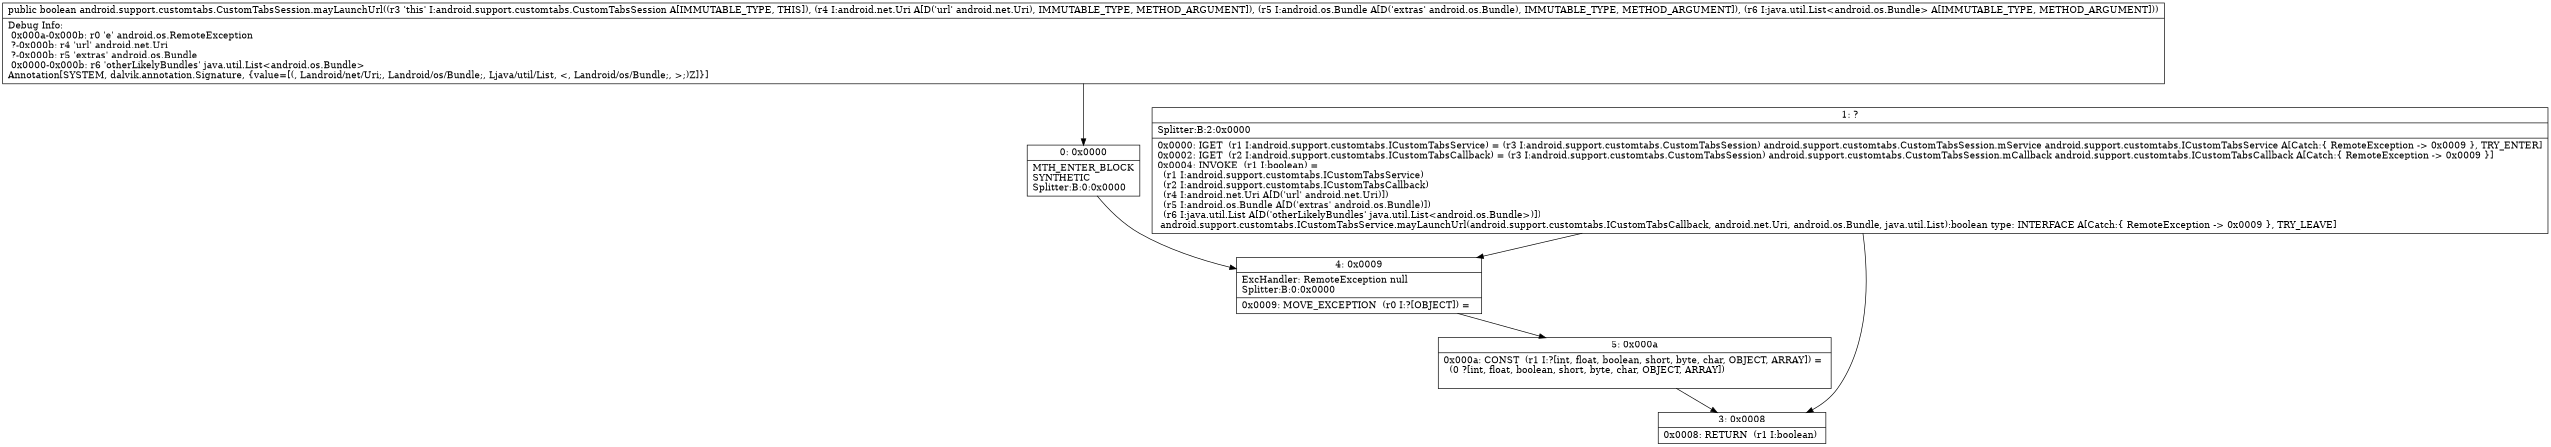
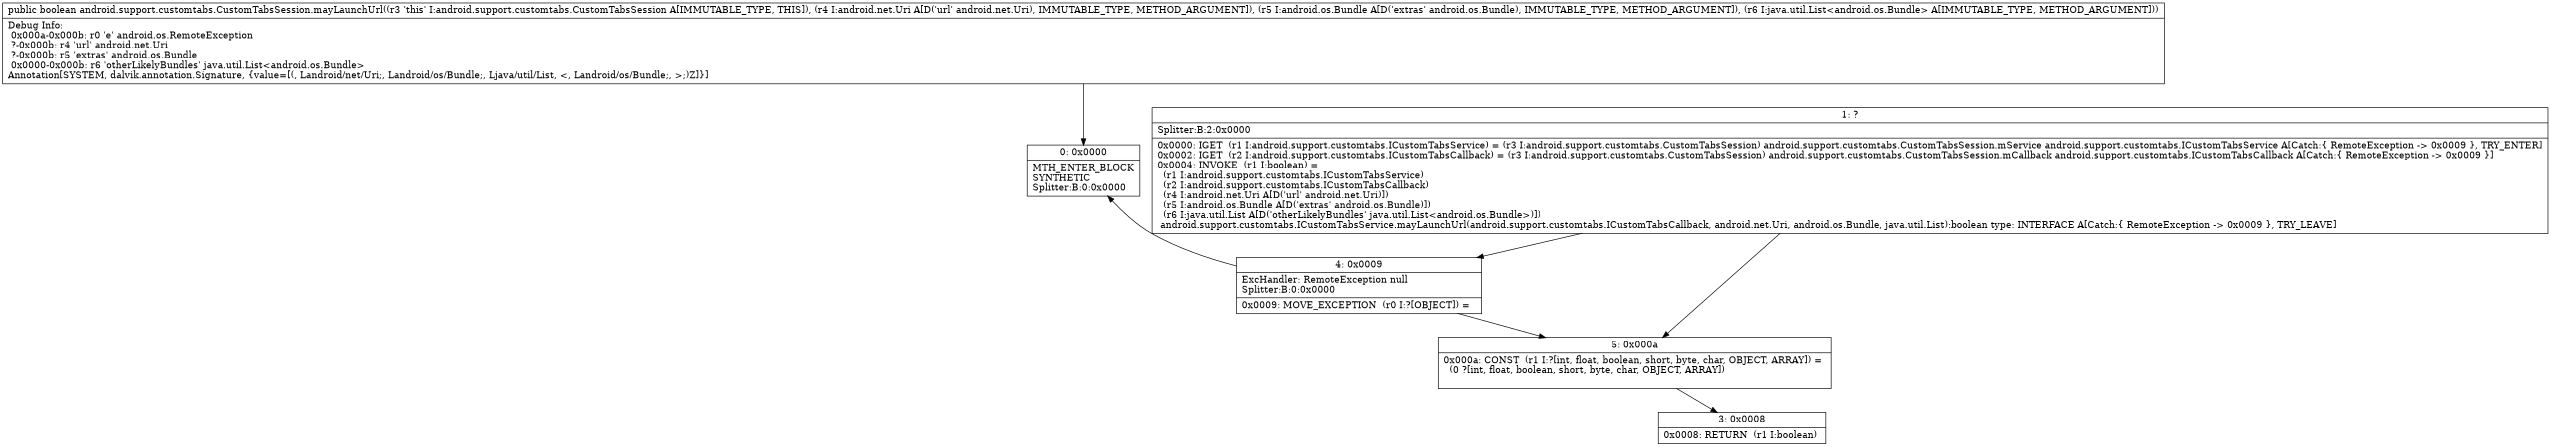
(1157, 242) -> (1169, 242)
(1862, 330) -> (1724, 283)
